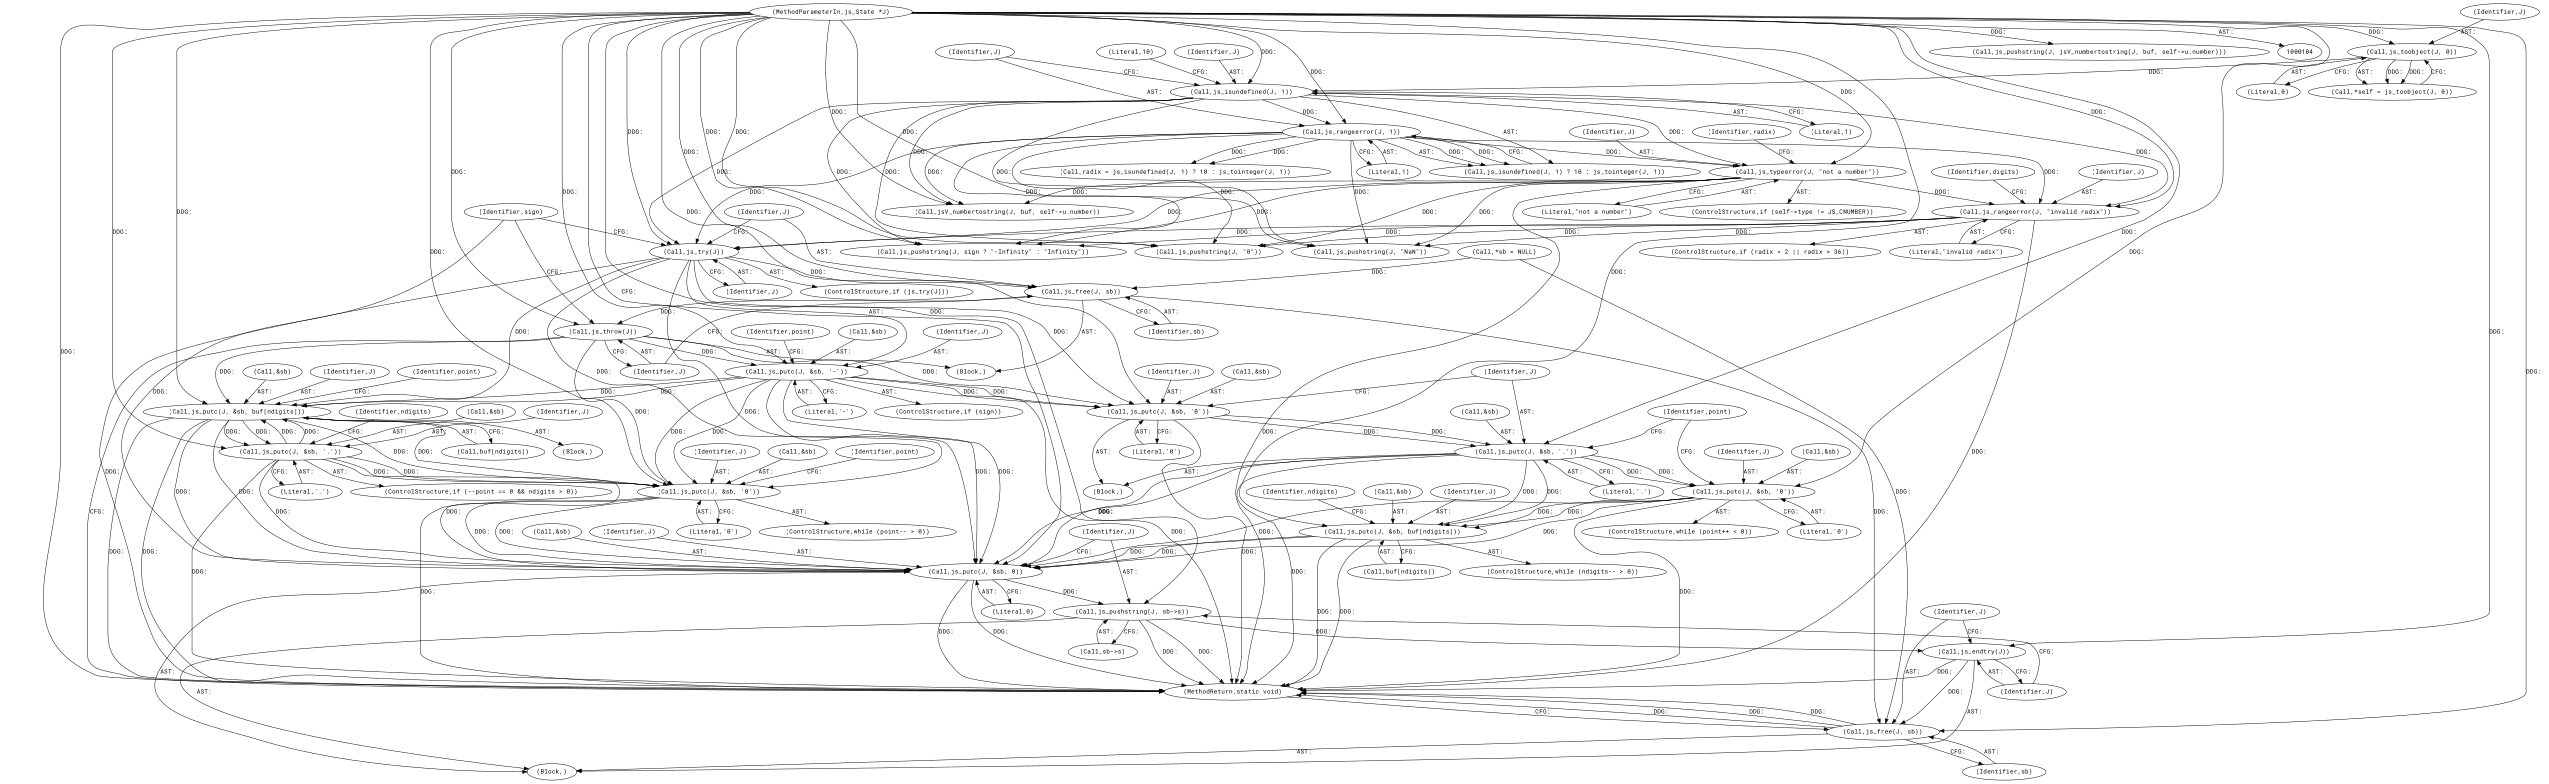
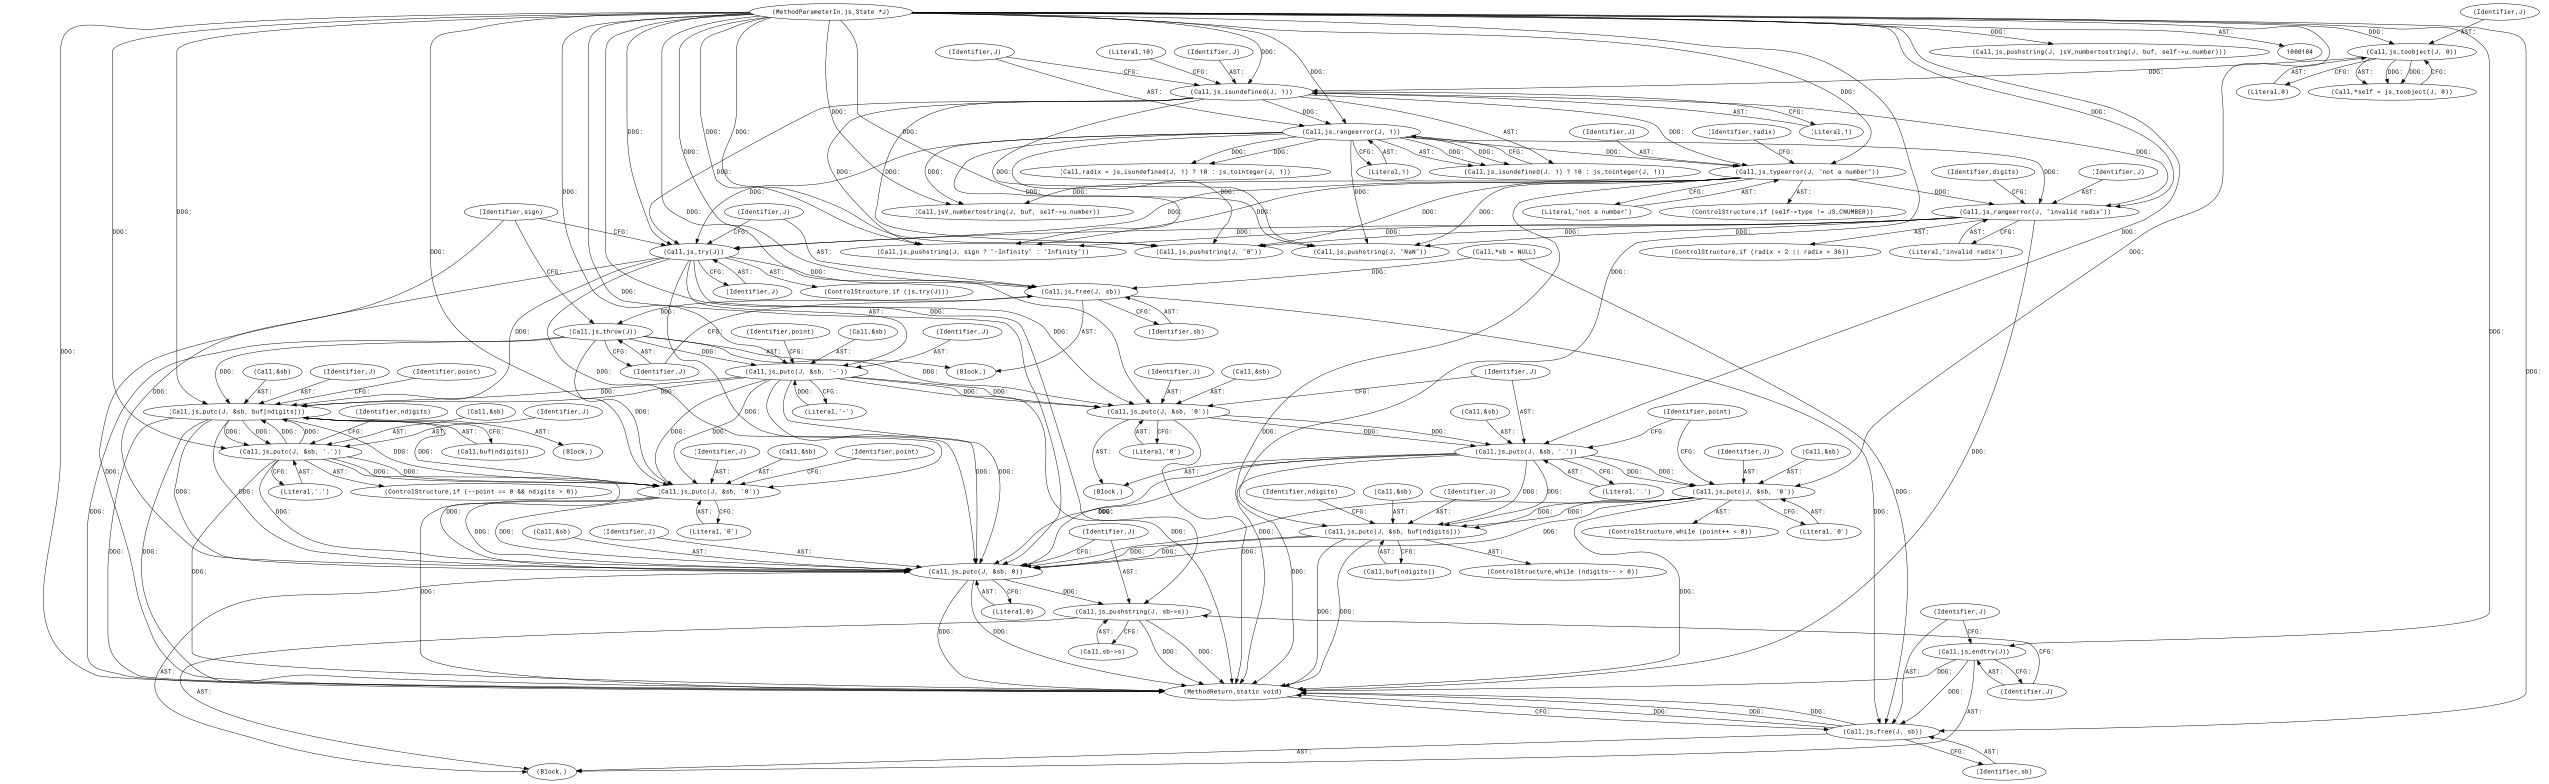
(451, 67) -> none
(972, 108) -> none
(631, 292) -> (631, 292)
(807, 392) -> (807, 392)
(949, 412) -> none
(100, 512) -> (100, 512)
(858, 532) -> none
(1546, 644) -> none
